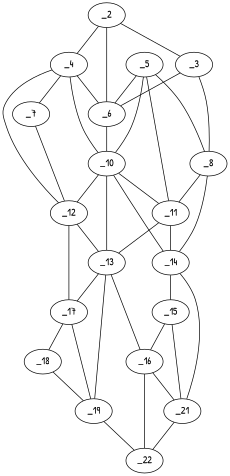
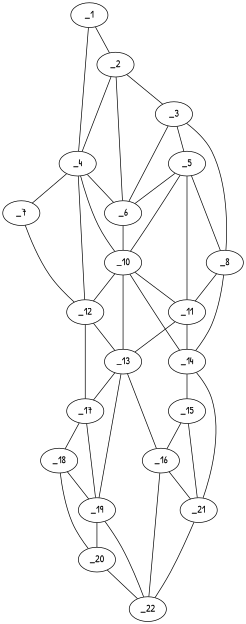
none -> (89, 15)
none -> (180, 139)
none -> (97, 560)
